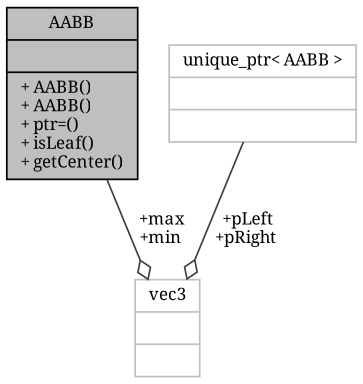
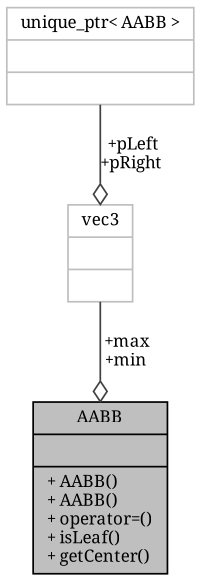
(50, 125) -> (100, 519)
(124, 220) -> (100, 341)
